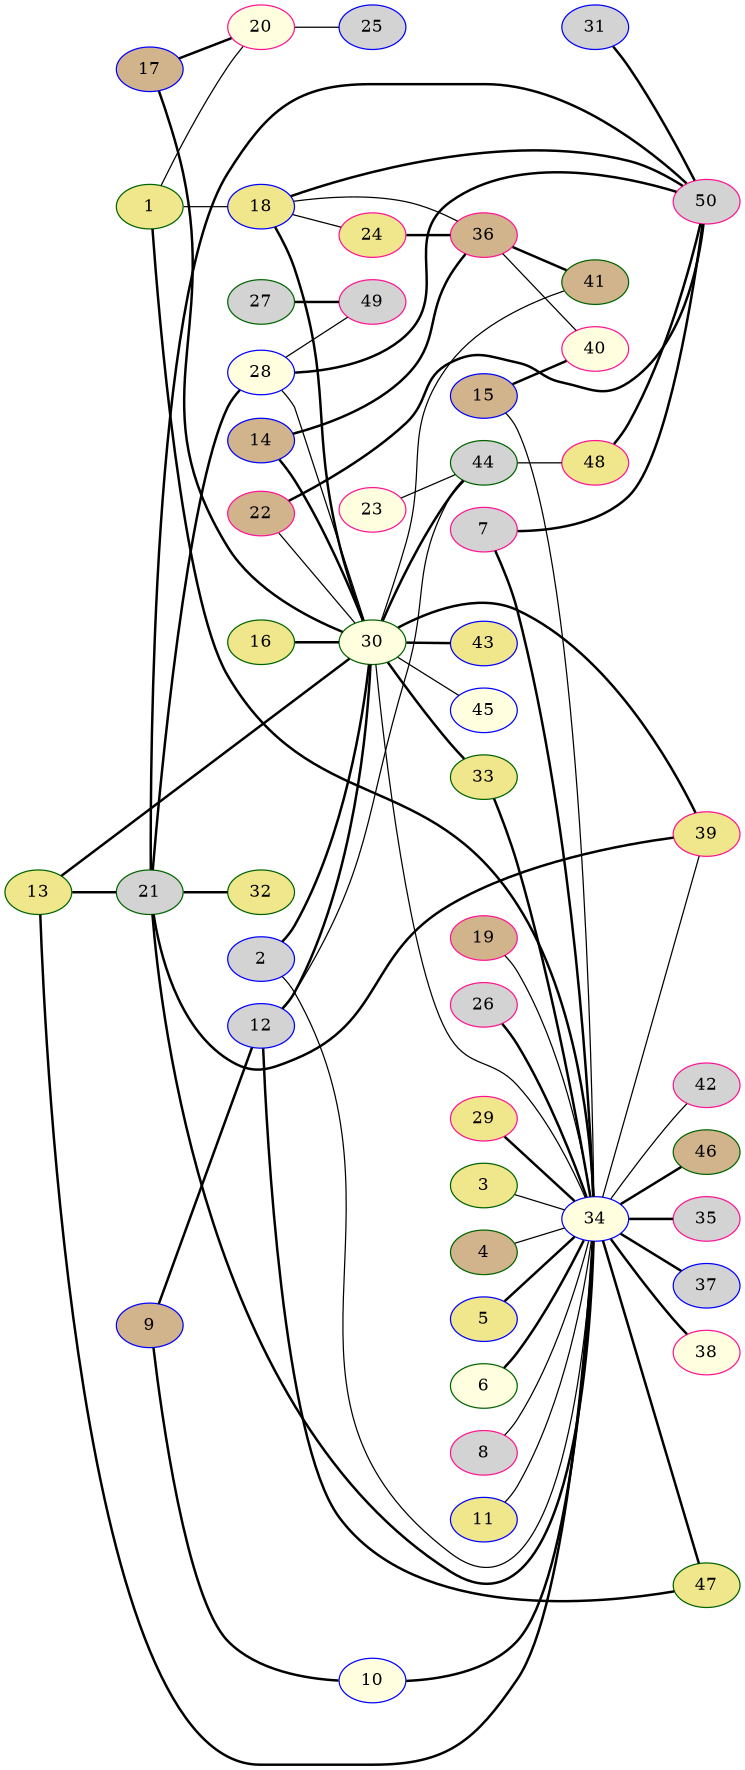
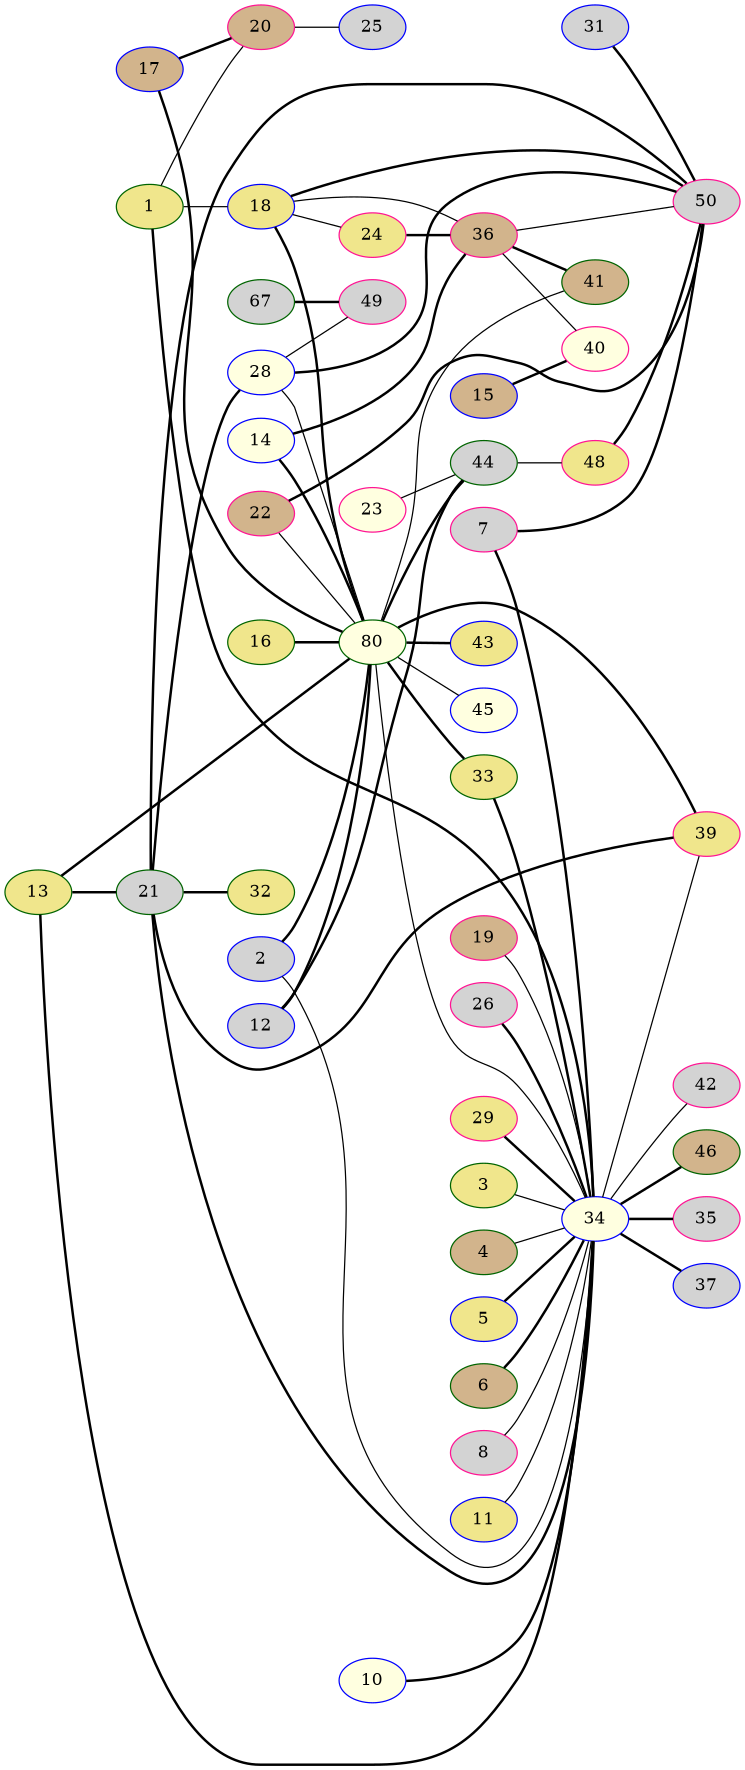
(261, 27) -> (261, 27)
none -> (595, 218)
(261, 302) -> (261, 302)
(261, 441) -> (261, 441)
(372, 642) -> (372, 642)
(379, 776) -> (379, 776)
(578, 800) -> none
(150, 1325) -> none
(707, 1353) -> none
(484, 1386) -> (484, 1386)
(707, 1585) -> none
